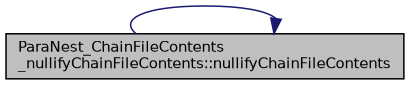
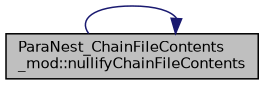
(205, 56) -> (132, 56)
